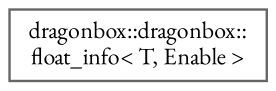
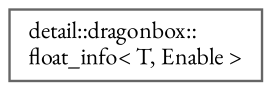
(138, 45) -> (136, 45)
